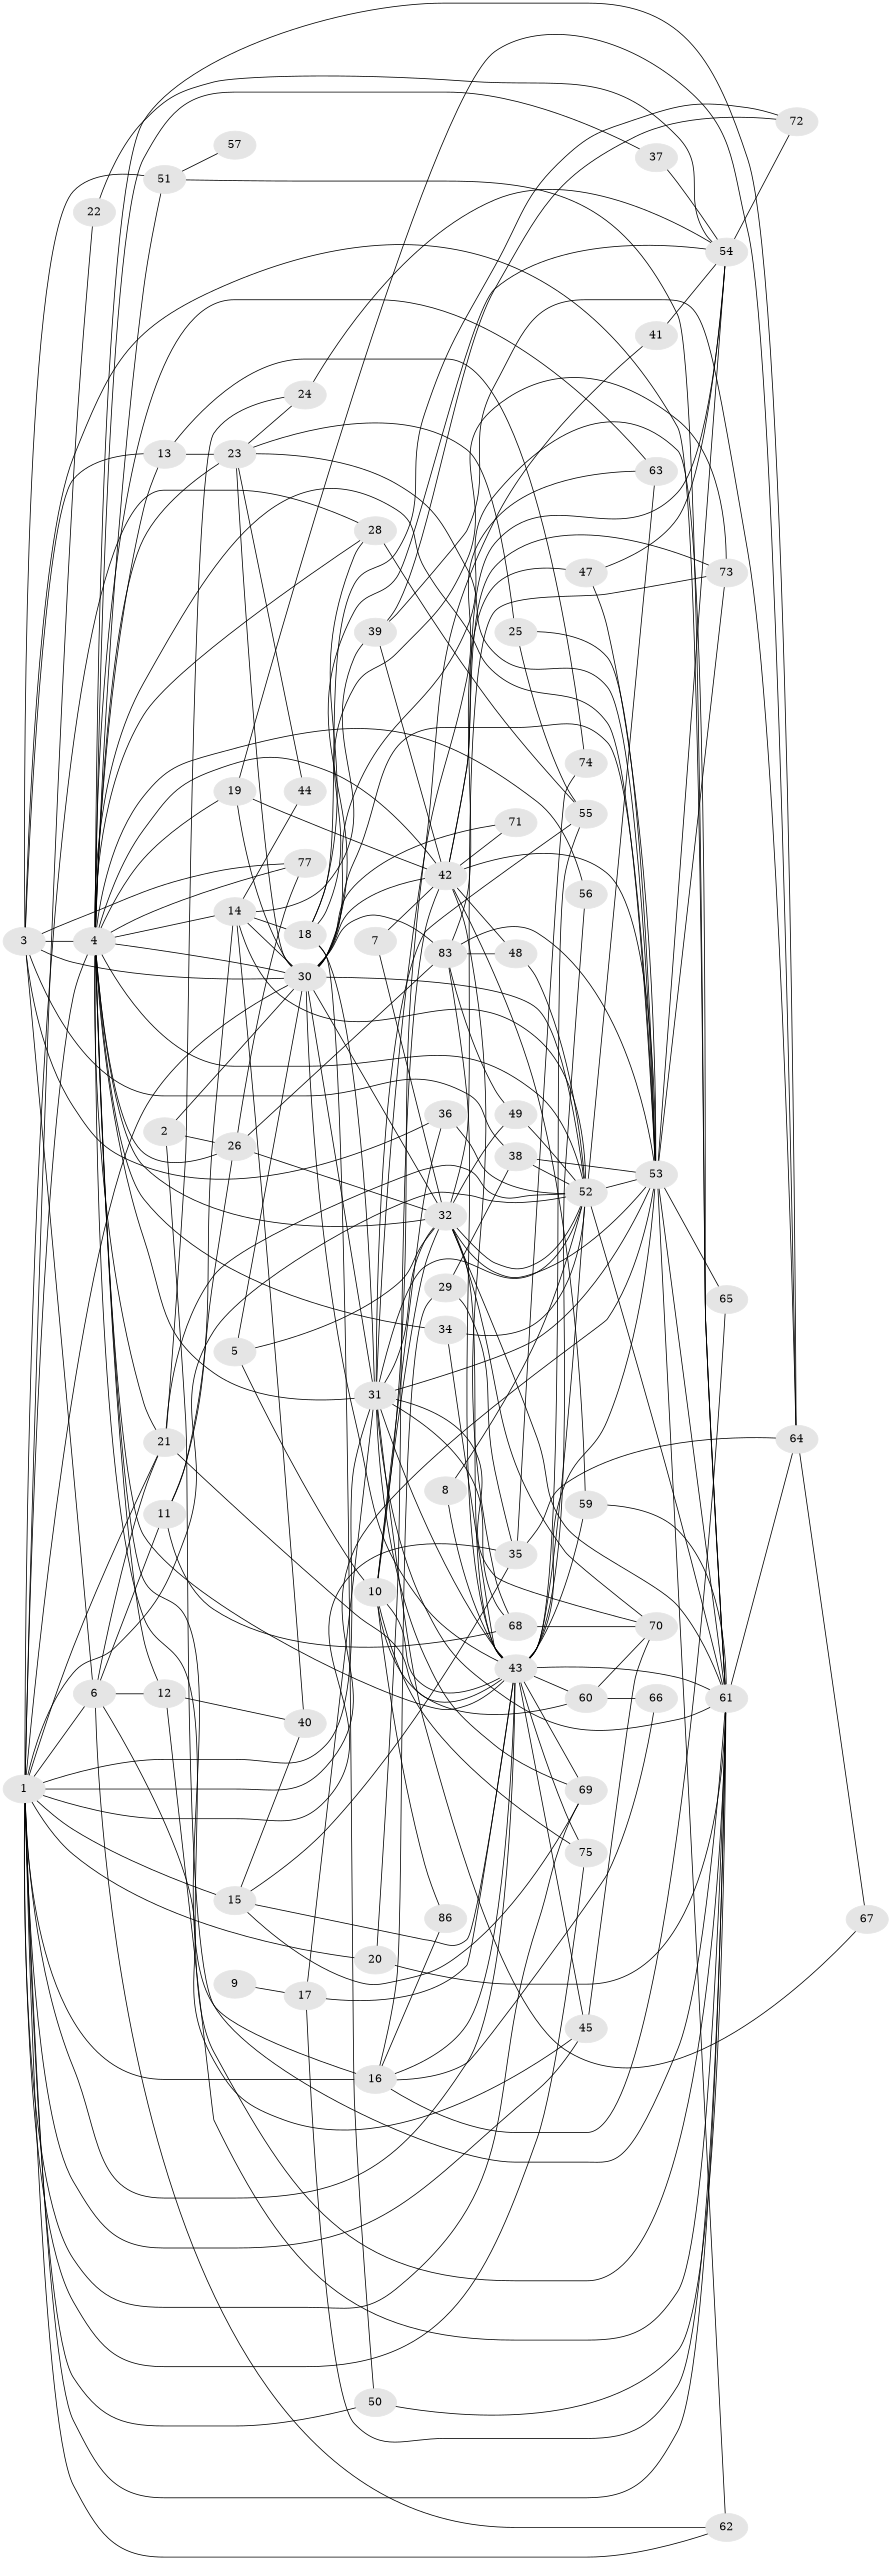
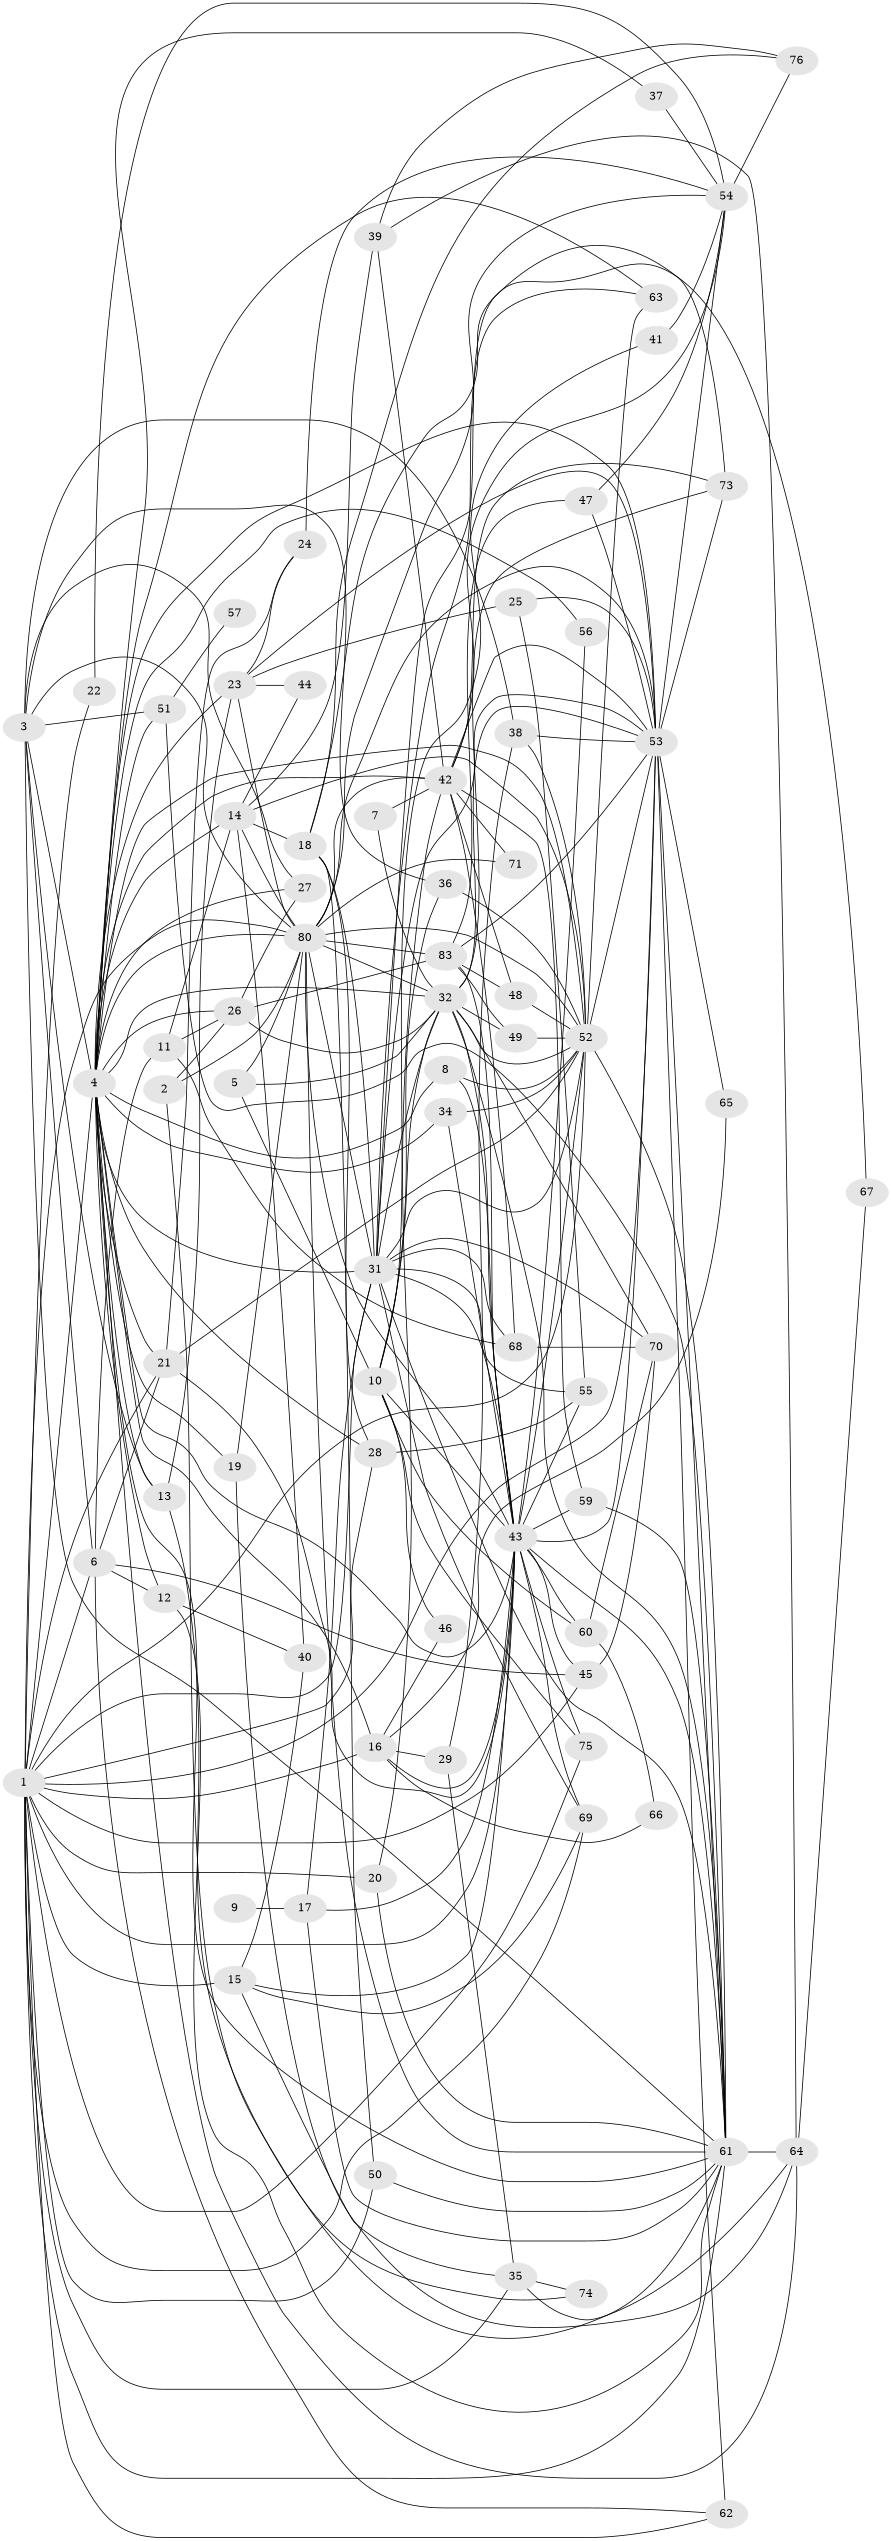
(797, 122) -> (797, 61)
(326, 830) -> none
(305, 863) -> (305, 888)
(305, 977) -> (305, 938)
none -> (290, 1157)
(446, 1919) -> (446, 1629)
